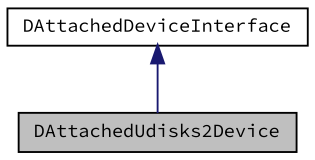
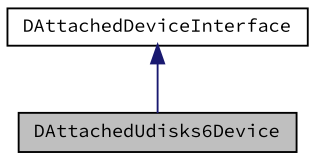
(158, 132) -> (158, 132)
